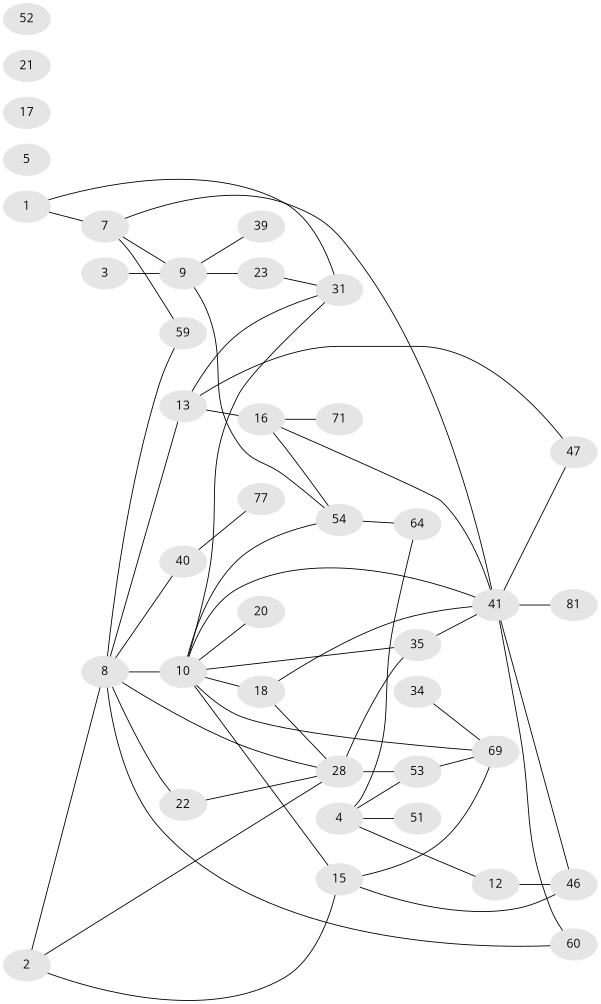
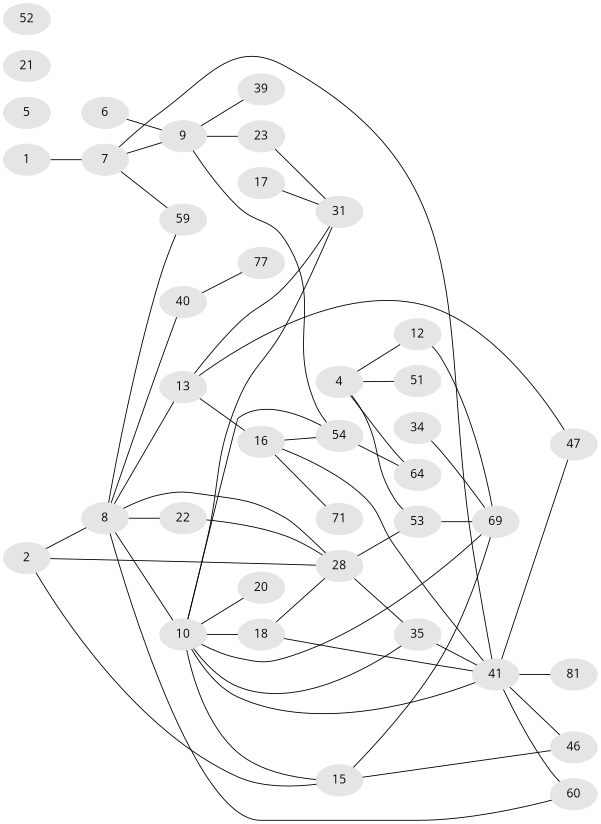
(212, 182) -> (300, 198)
(105, 273) -> (105, 113)
(535, 885) -> (470, 423)
